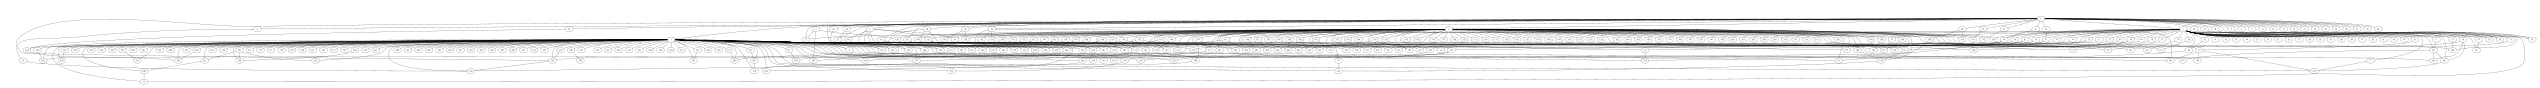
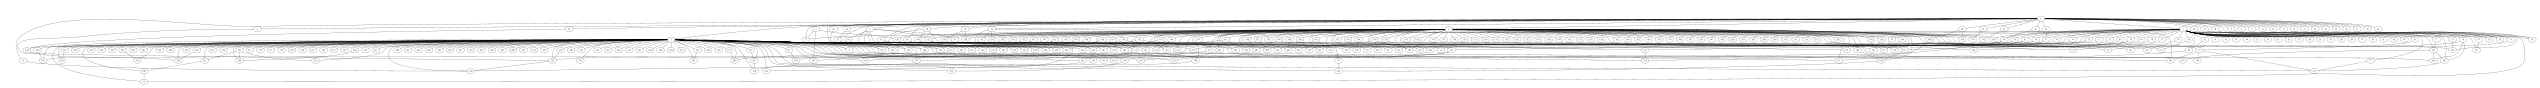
(576, 55) -> (622, 42)
